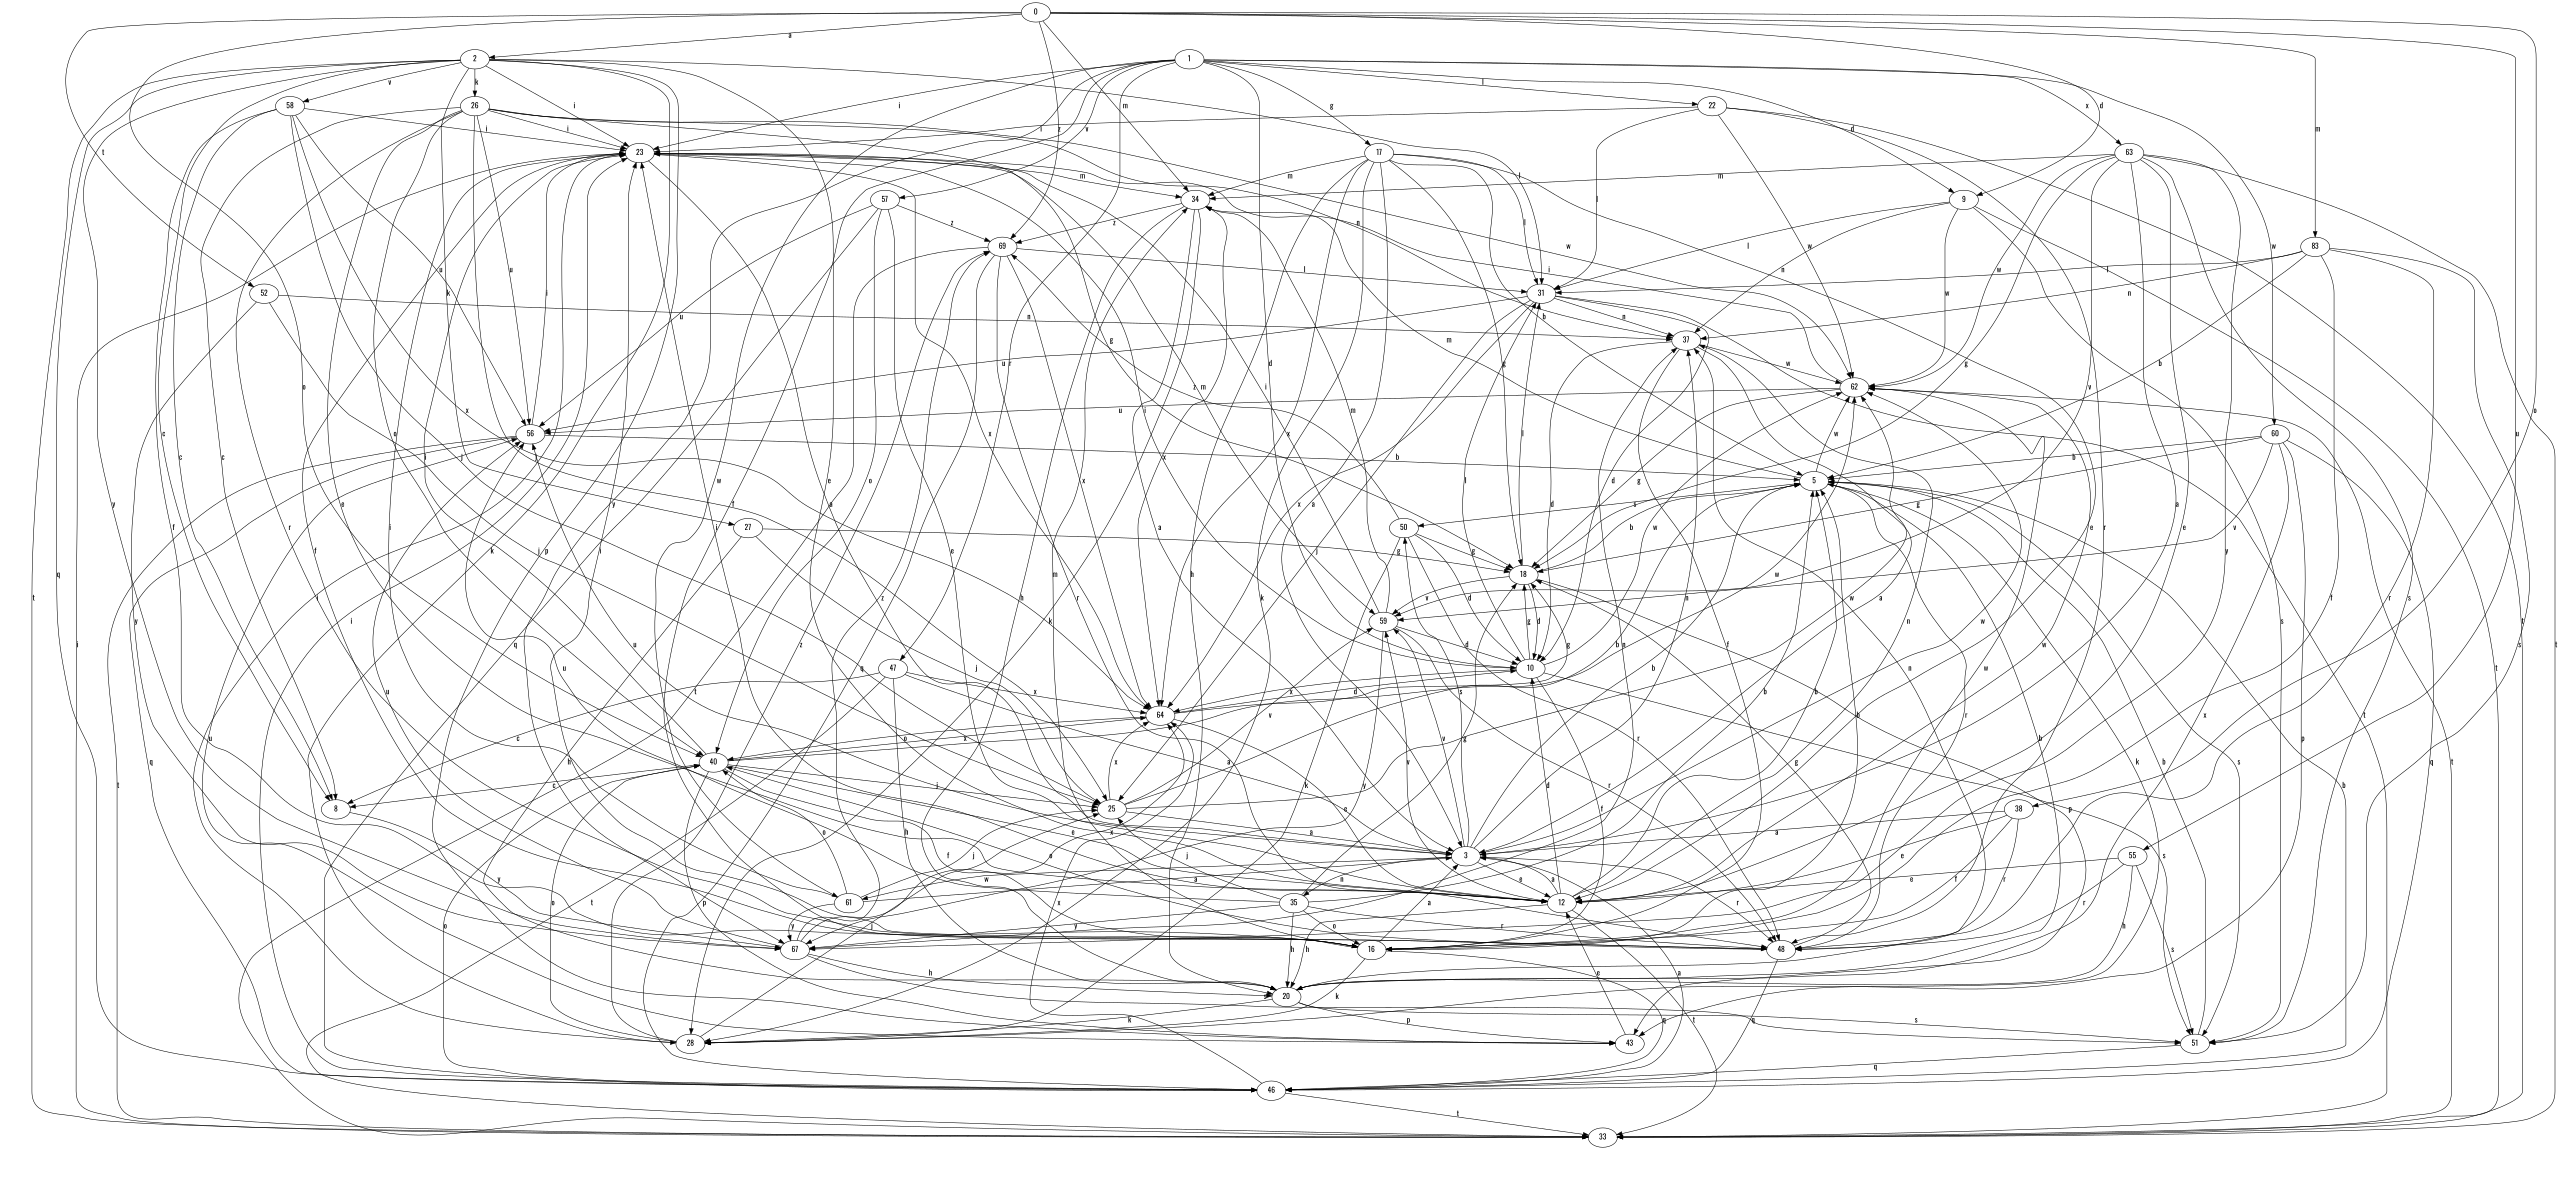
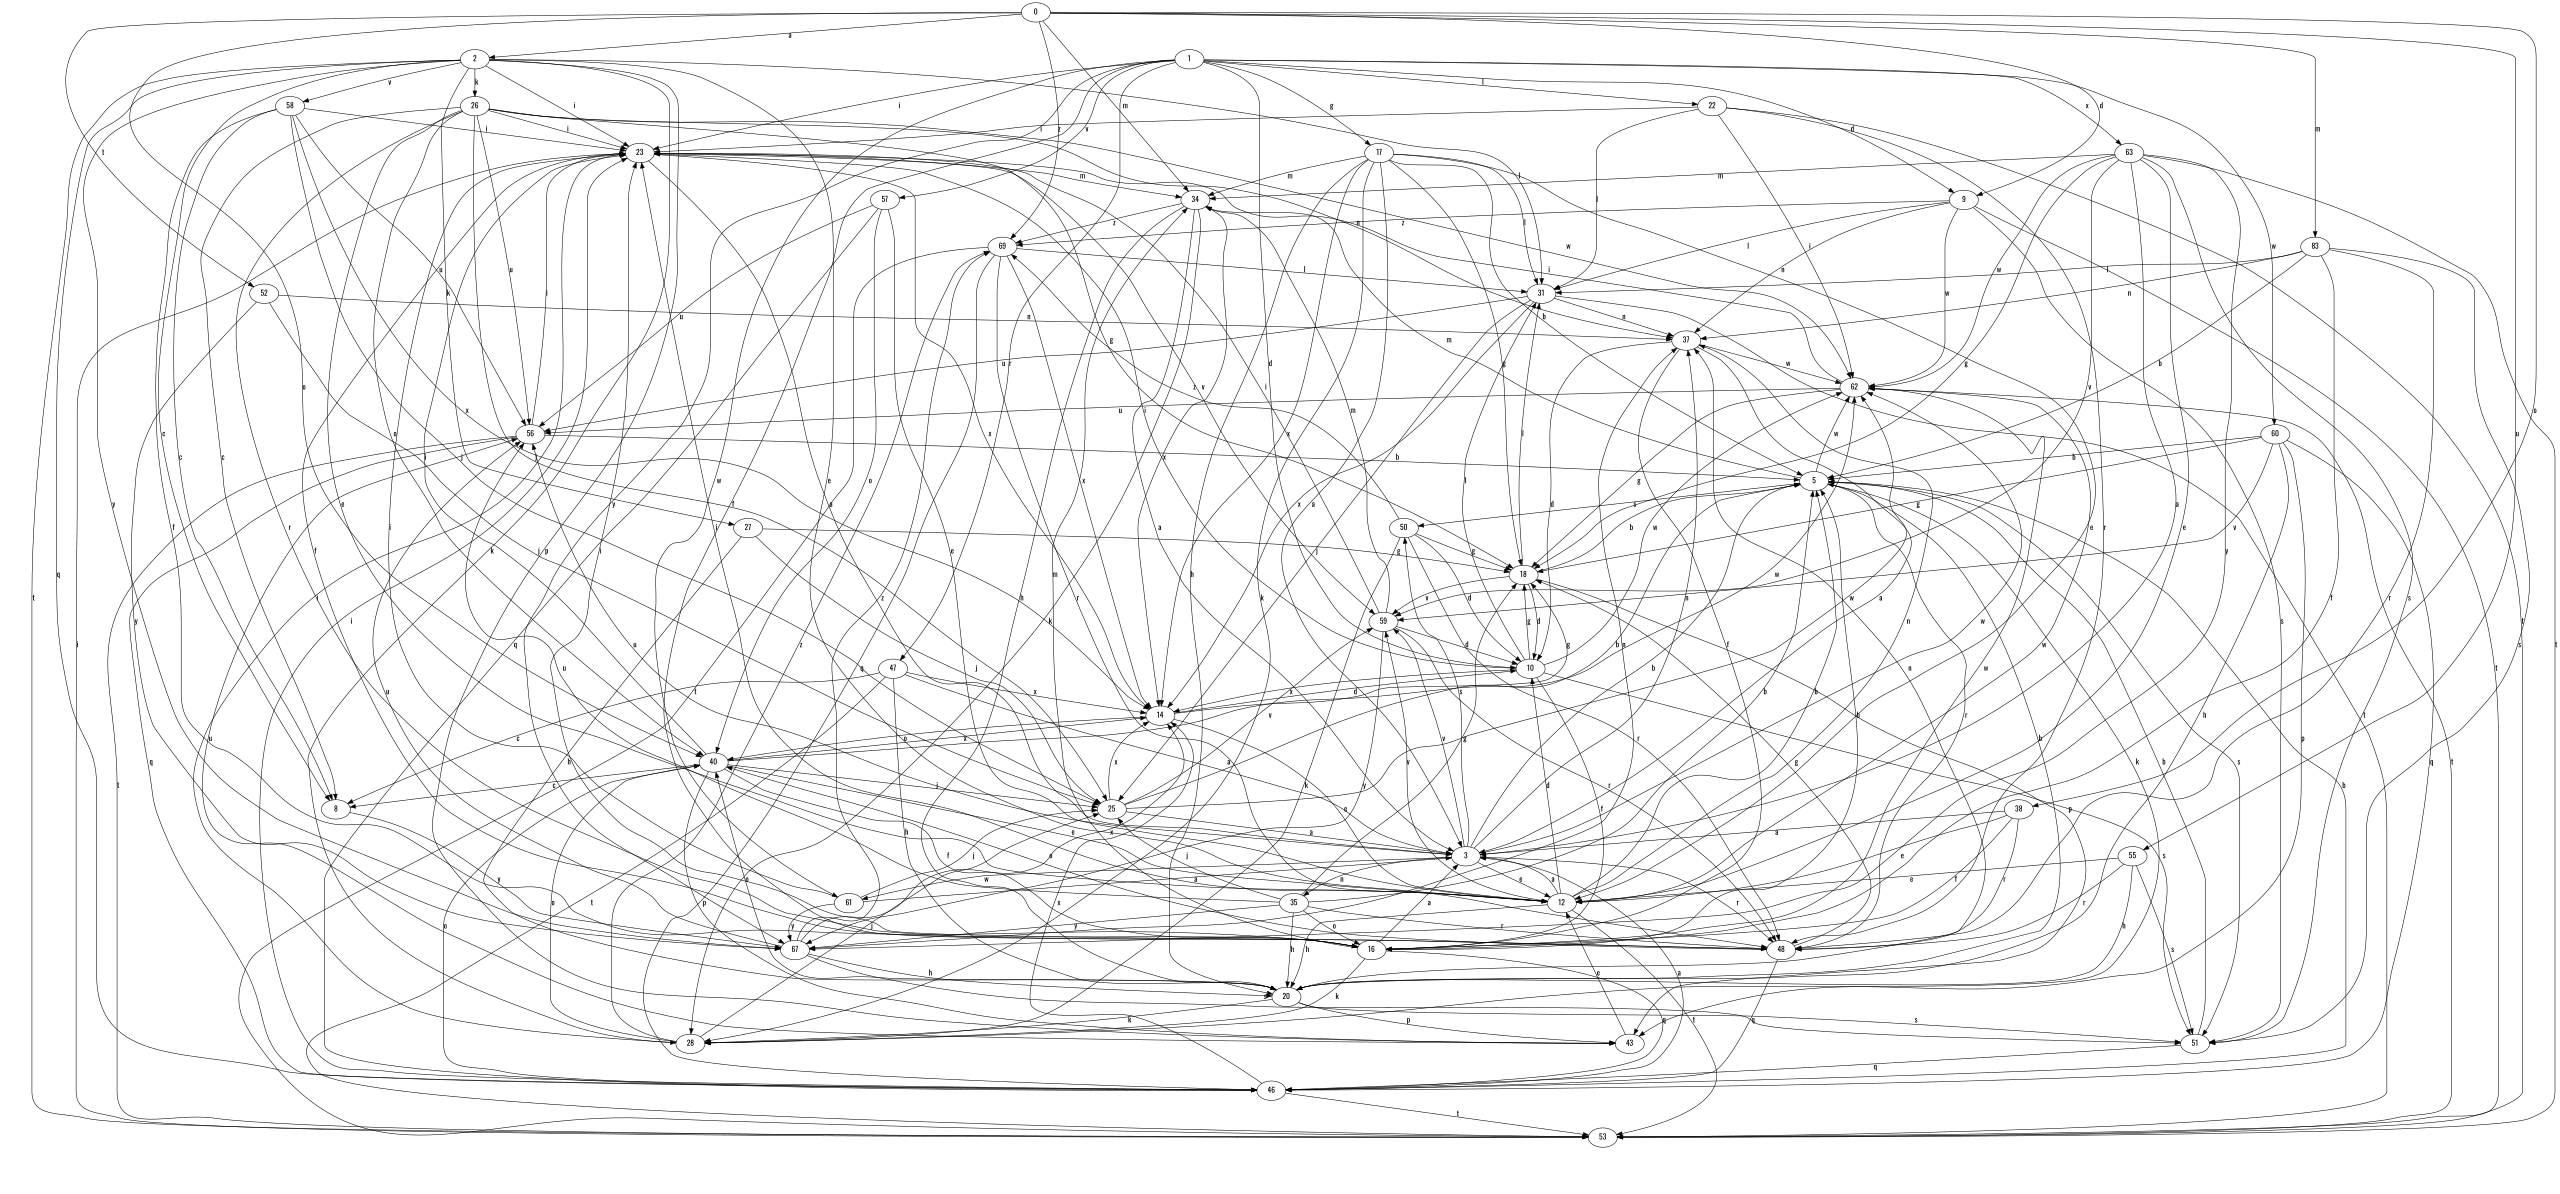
(941, 222) -> (1485, 215)
(1810, 247) -> (1810, 247)
(1203, 387) -> (1203, 387)
(1653, 421) -> none
(1160, 716) -> (1160, 716)
(2205, 716) -> (2205, 716)
(793, 810) -> (790, 970)
(1603, 1138) -> (1603, 1138)
